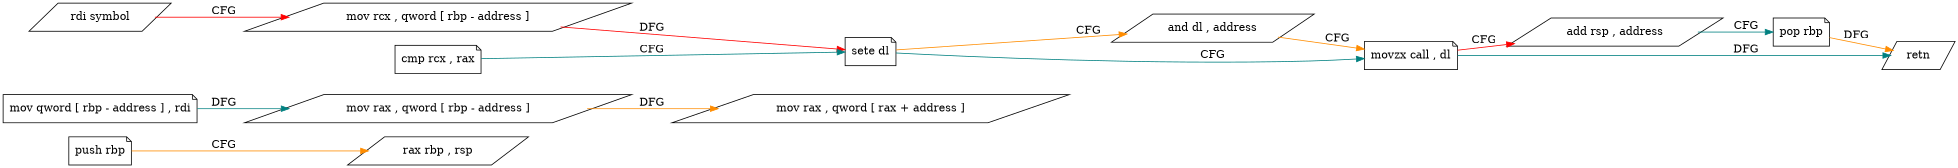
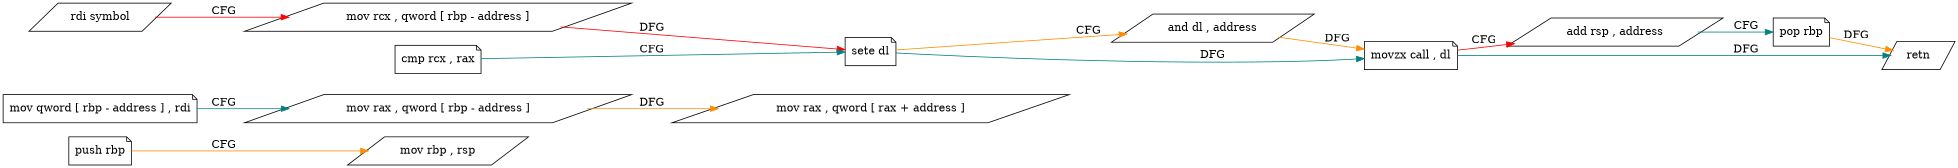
(1337, 39) -> (1337, 39)
(1213, 55) -> (1213, 55)
(224, 103) -> (224, 103)
(438, 151) -> (438, 151)
